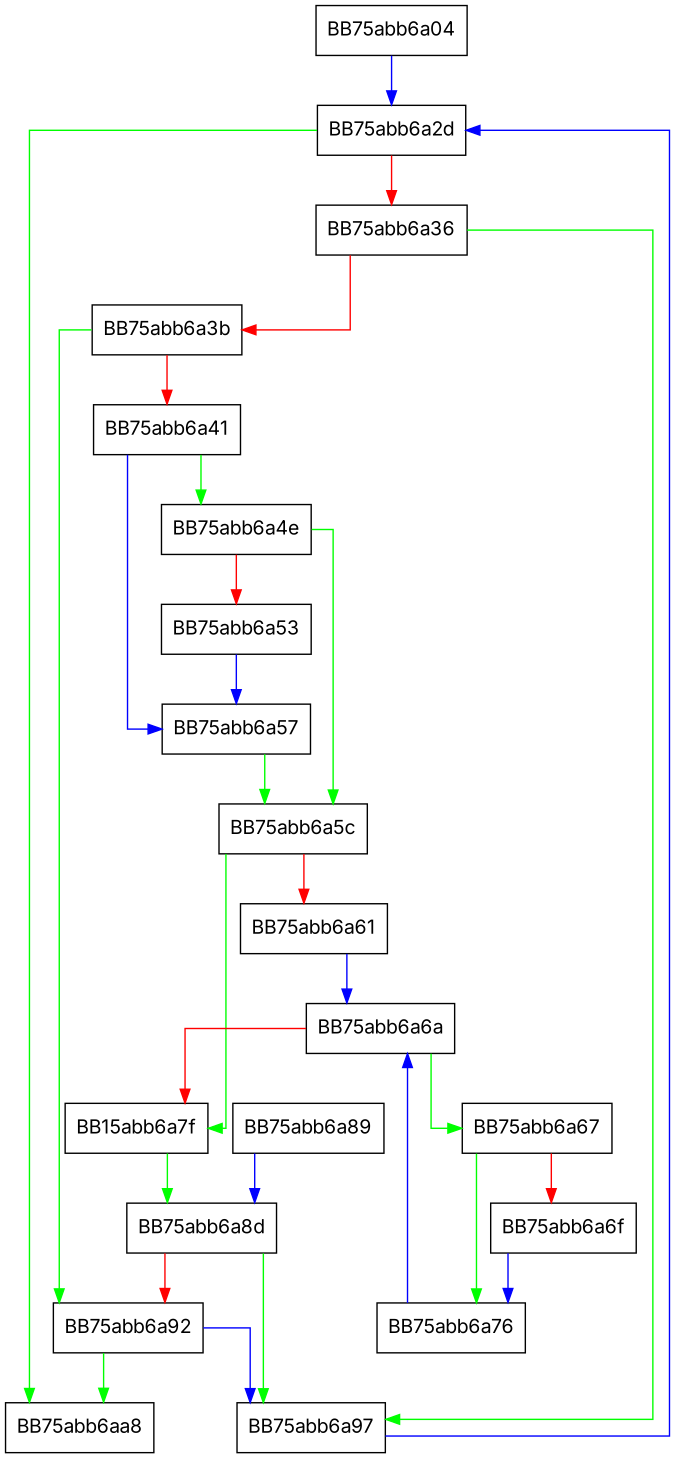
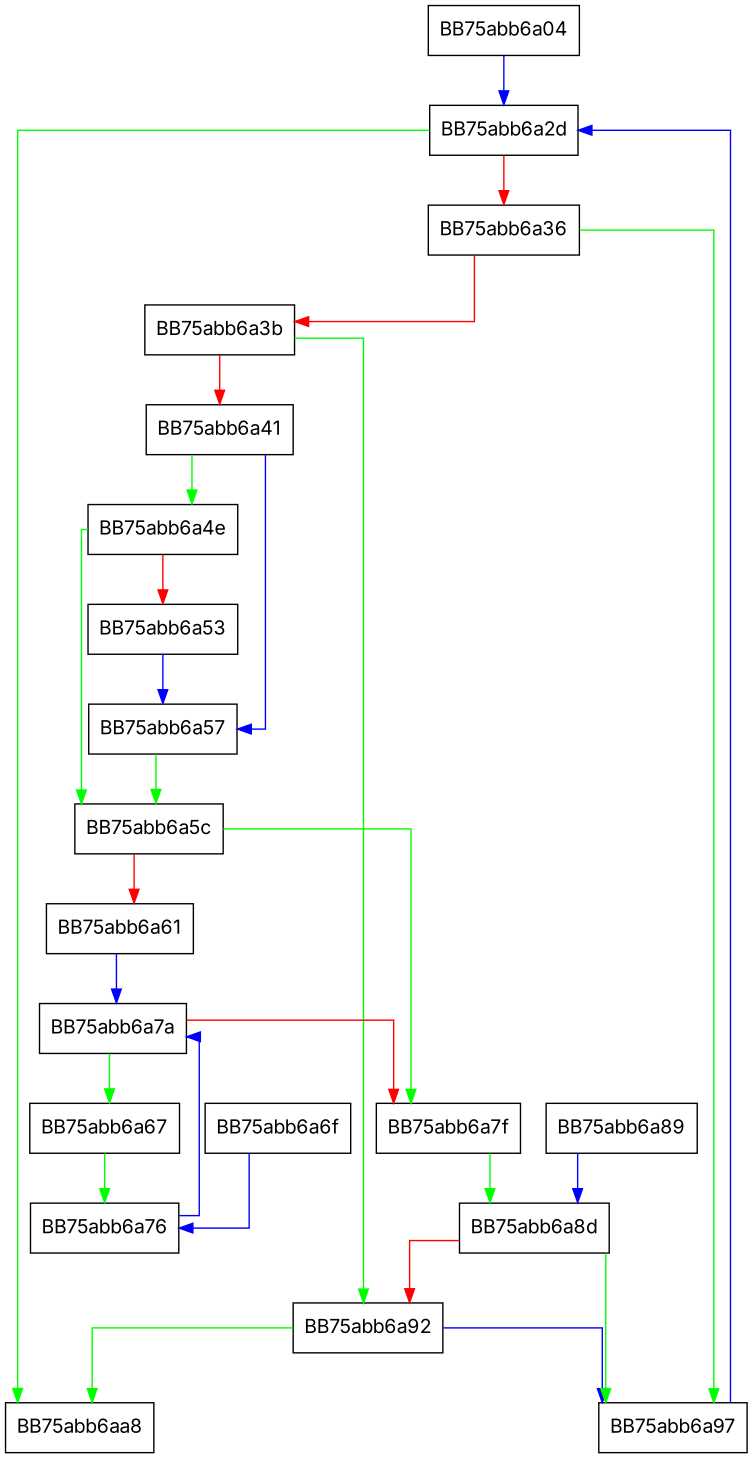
(380, 1028) -> (113, 1028)
(137, 1128) -> (448, 1128)
(551, 1171) -> none
